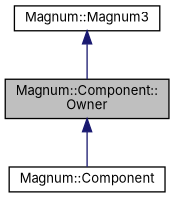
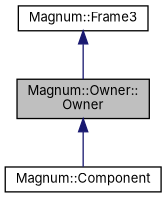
(87, 18) -> (83, 18)
(87, 99) -> (83, 99)
